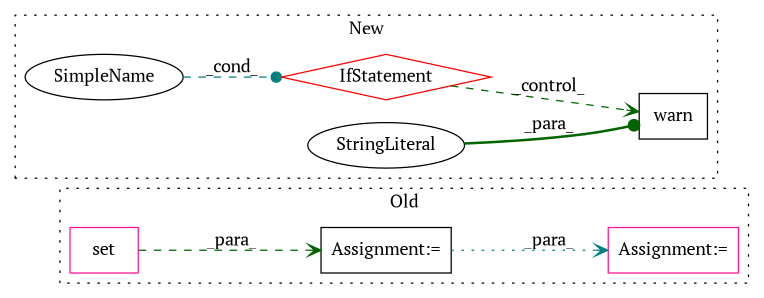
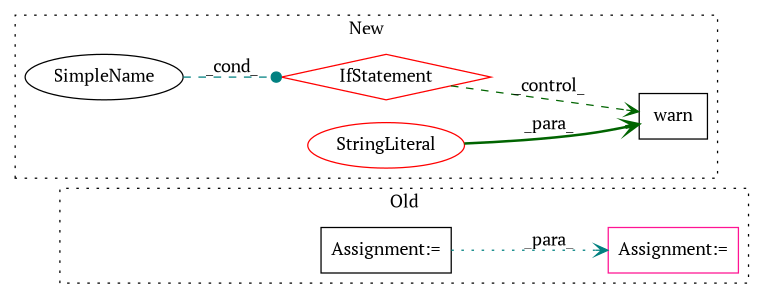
(547, 138) -> (547, 138)
(386, 145) -> (386, 145)
(104, 250) -> none
